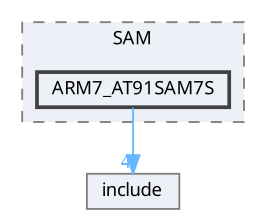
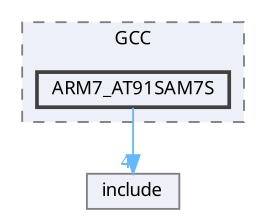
(133, 40) -> (133, 40)
